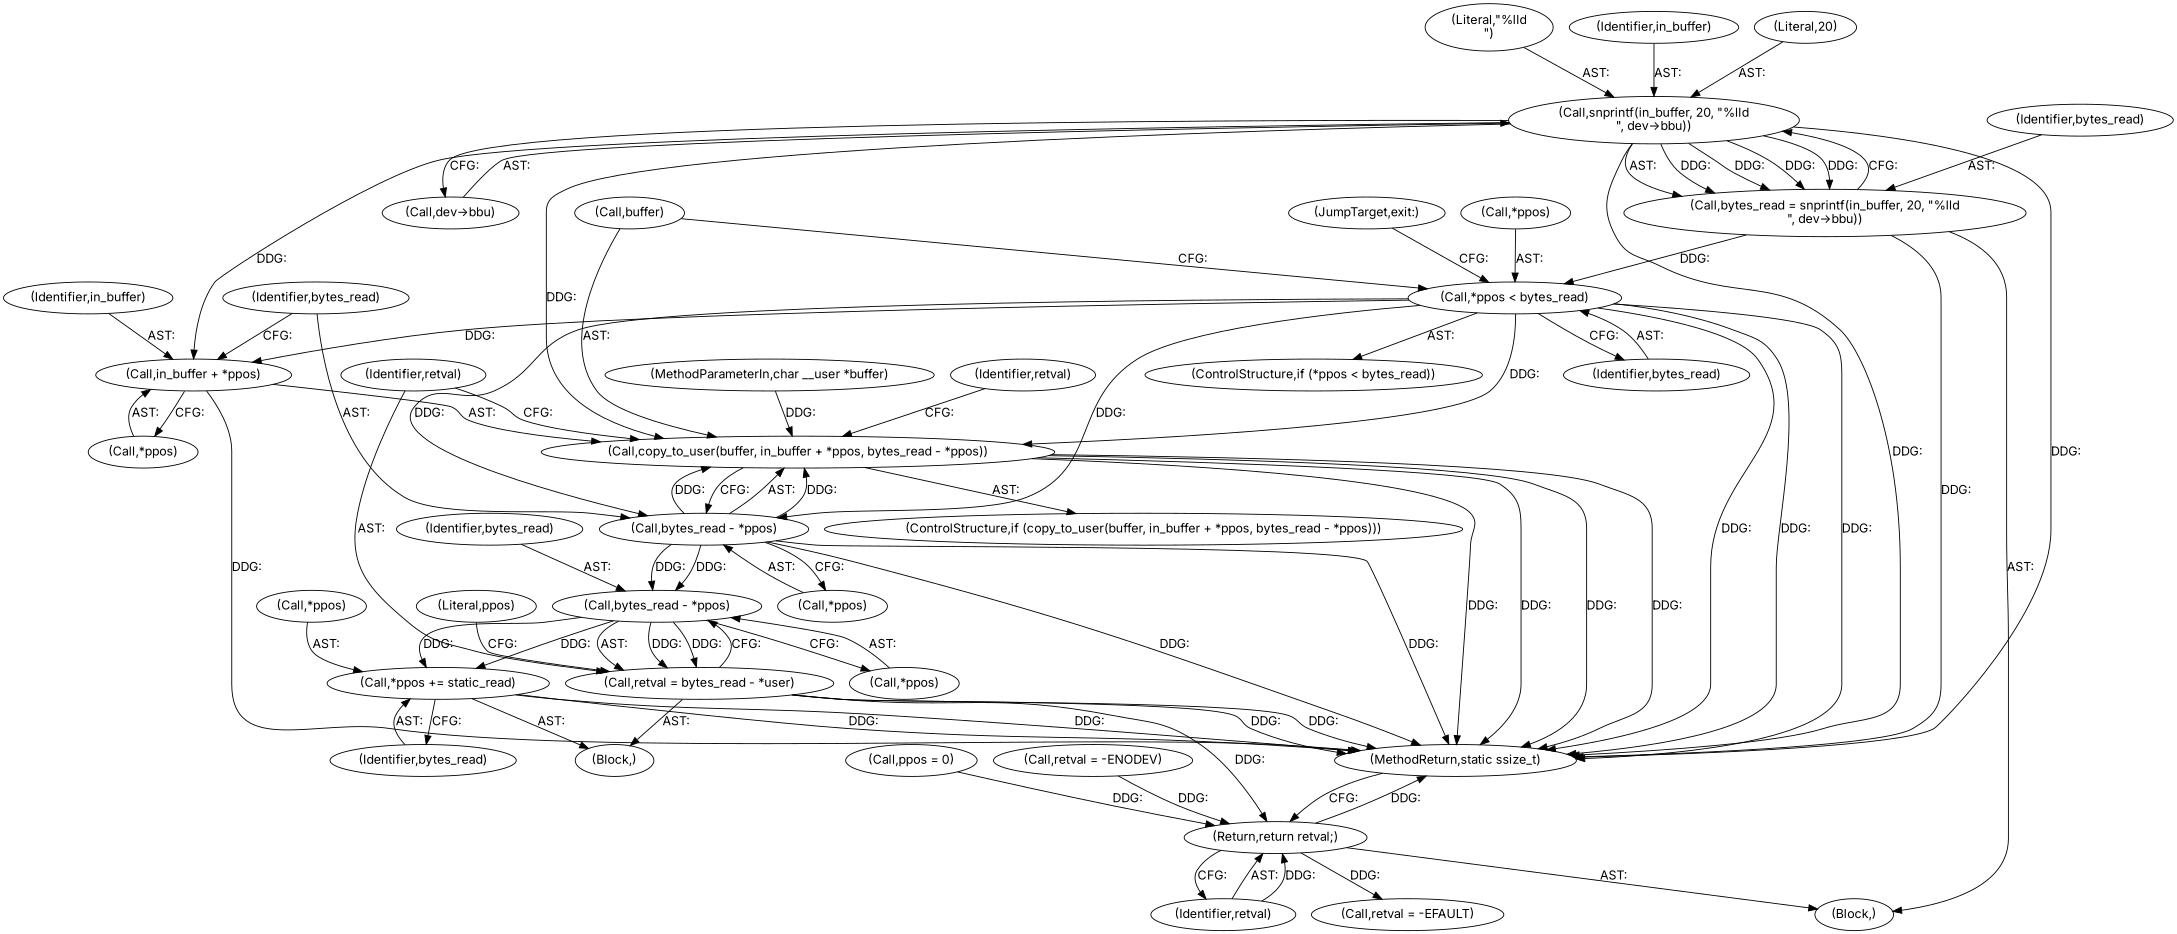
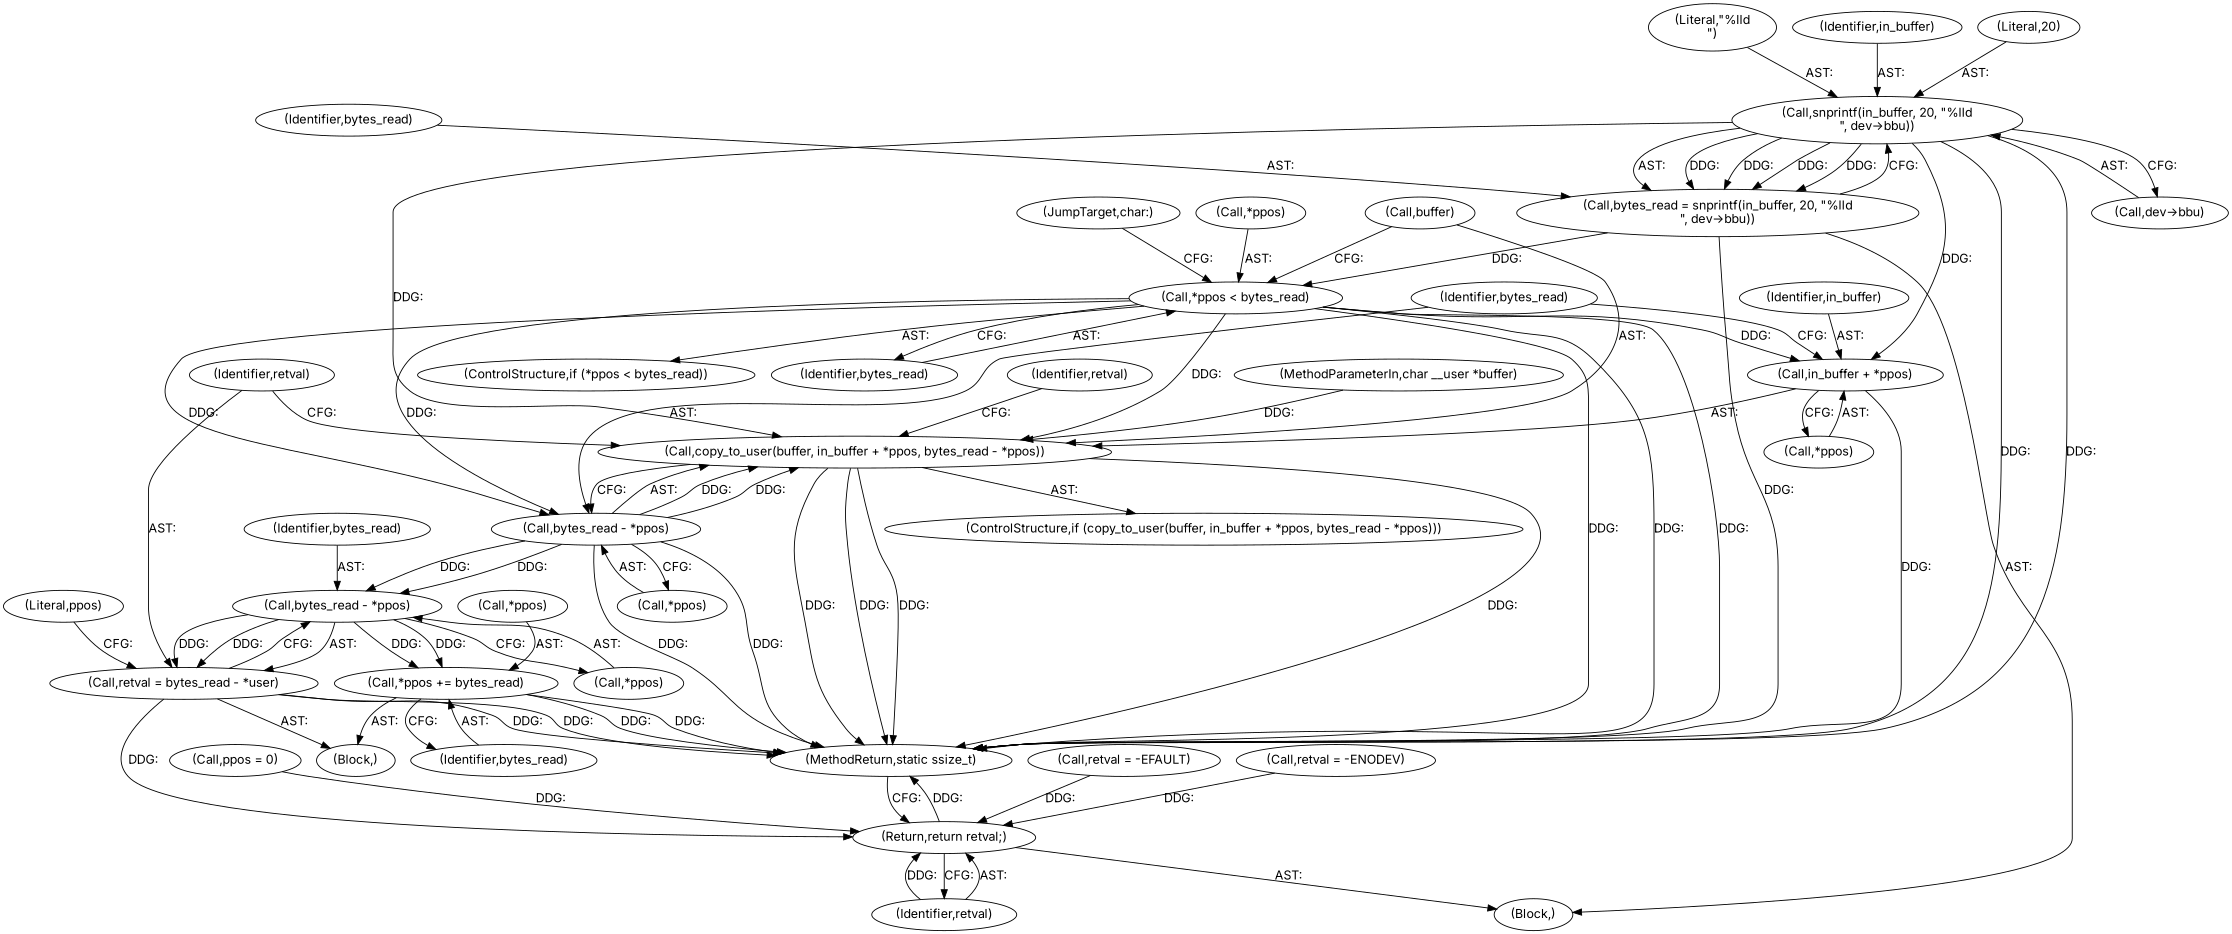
(1367, 213) -> (1098, 213)
(438, 683) -> (446, 683)
(1338, 874) -> (1038, 797)
